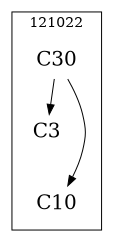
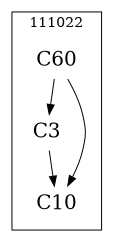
(57, 23) -> (57, 23)
(57, 61) -> (57, 61)
none -> (51, 163)
